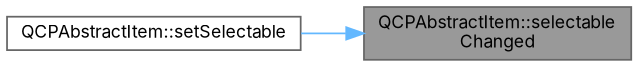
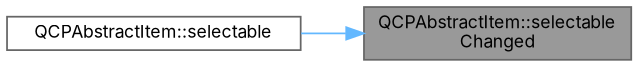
(154, 33) -> (154, 33)
